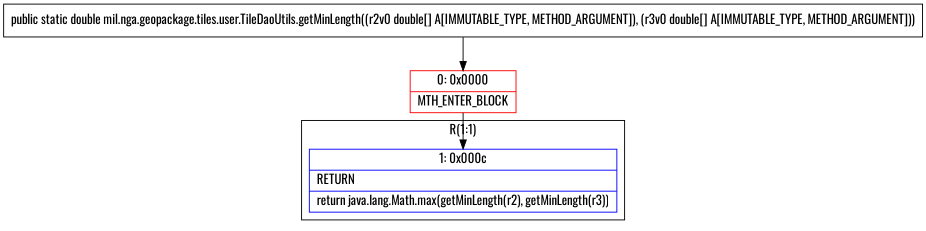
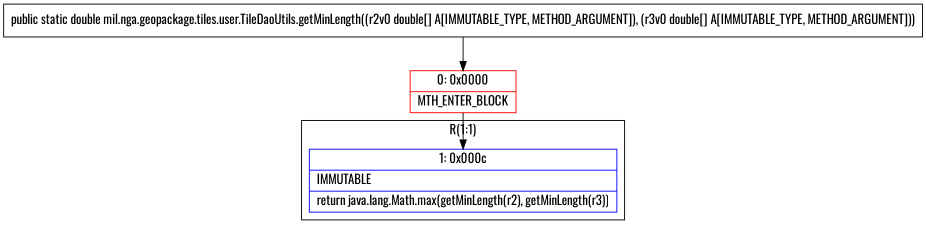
(336, 180) -> (344, 180)
